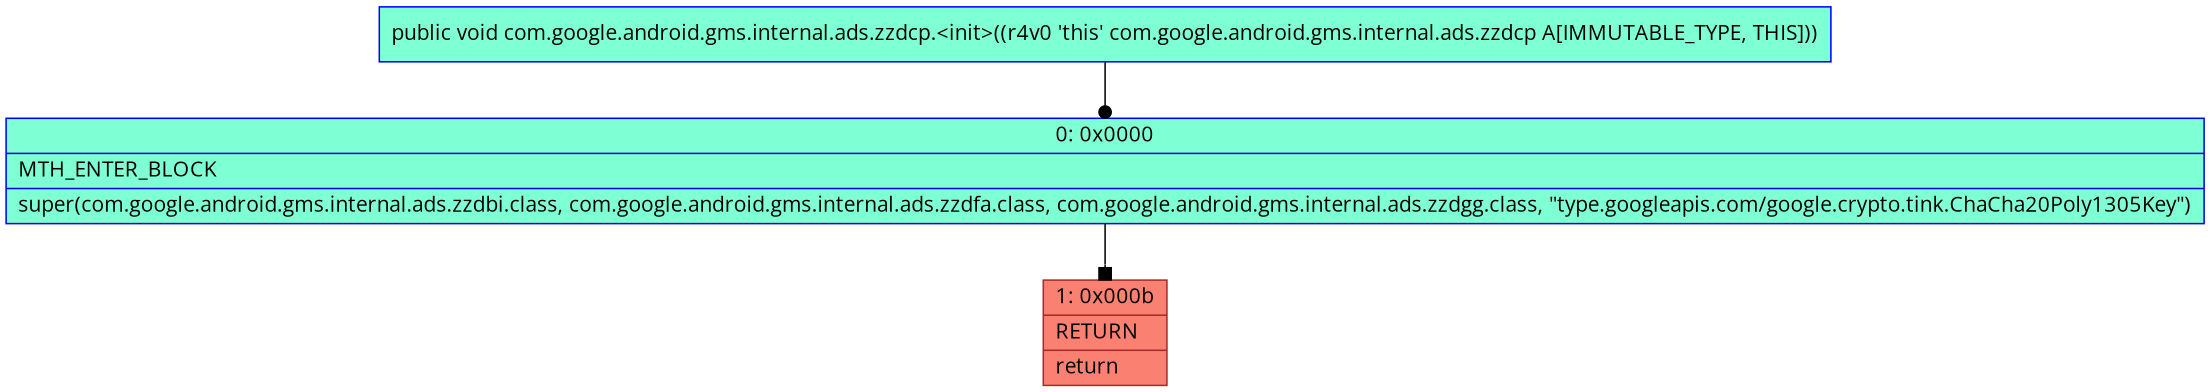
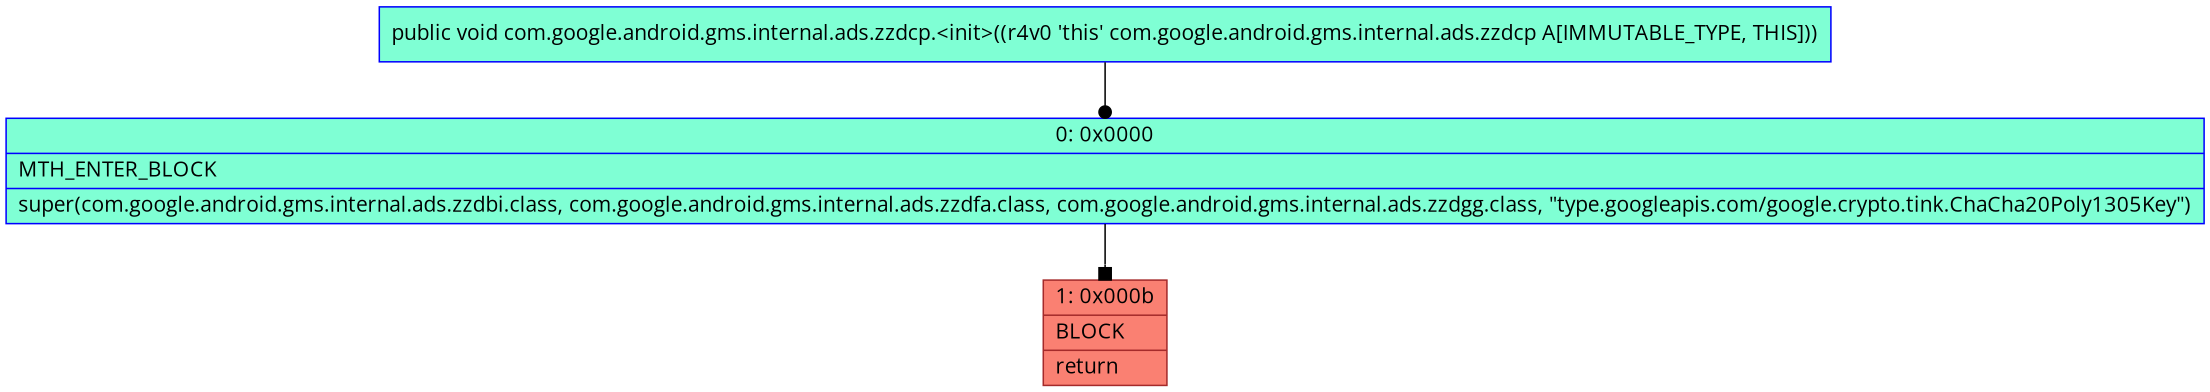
(1097, 332) -> (1091, 332)
